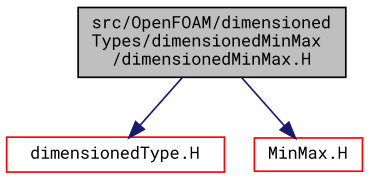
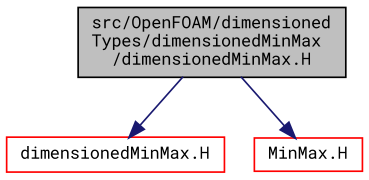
(116, 155) -> (116, 155)
